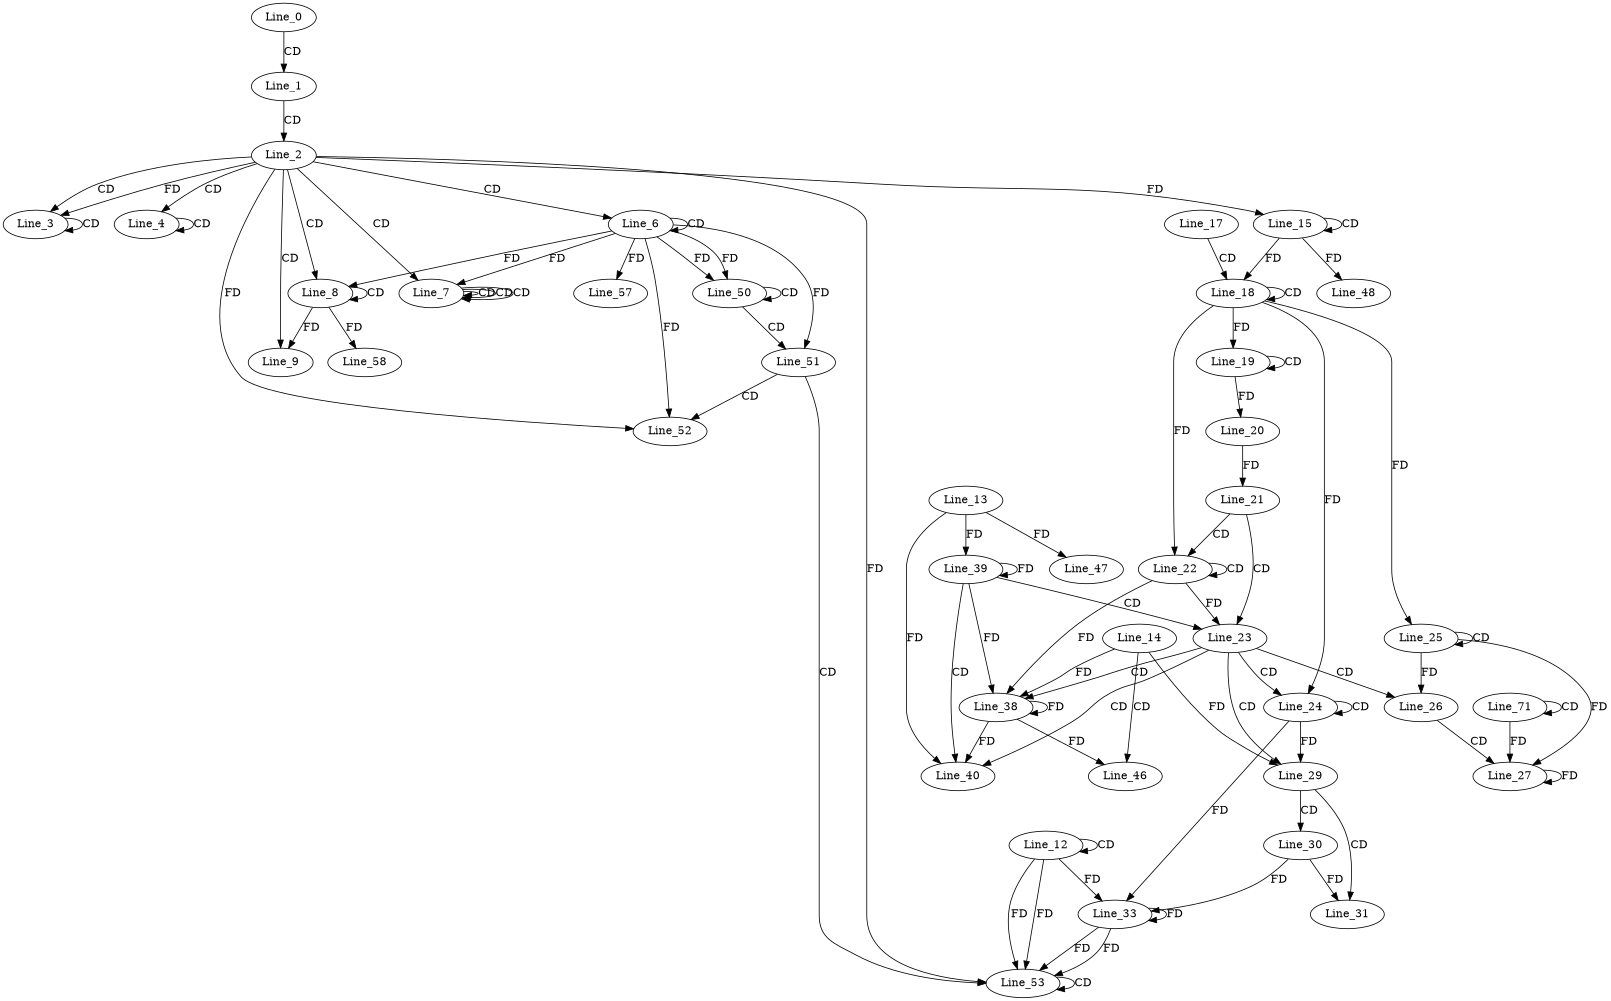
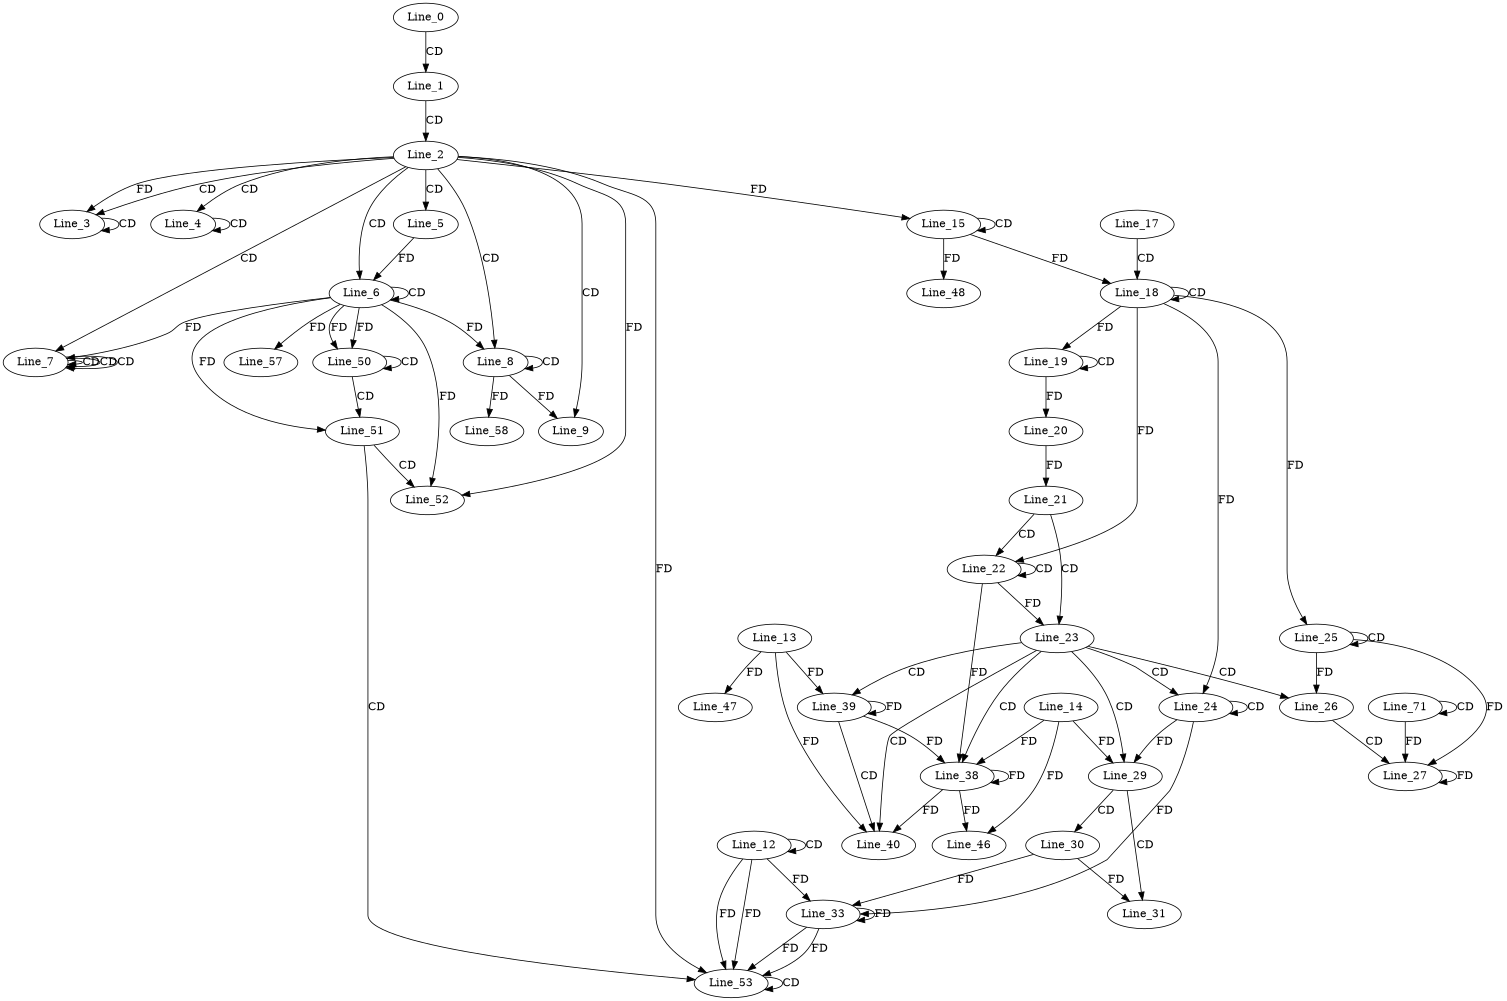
none -> (426, 224)
(1095, 601) -> (938, 658)
(1142, 707) -> (1055, 776)
